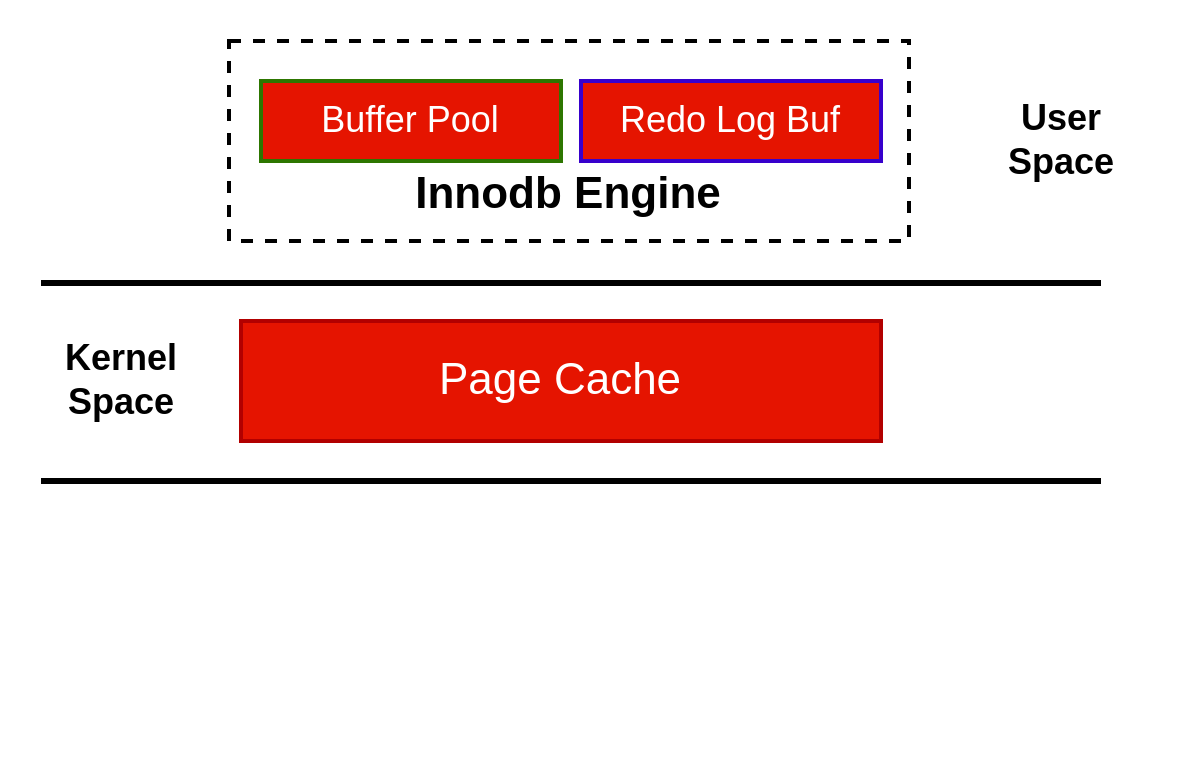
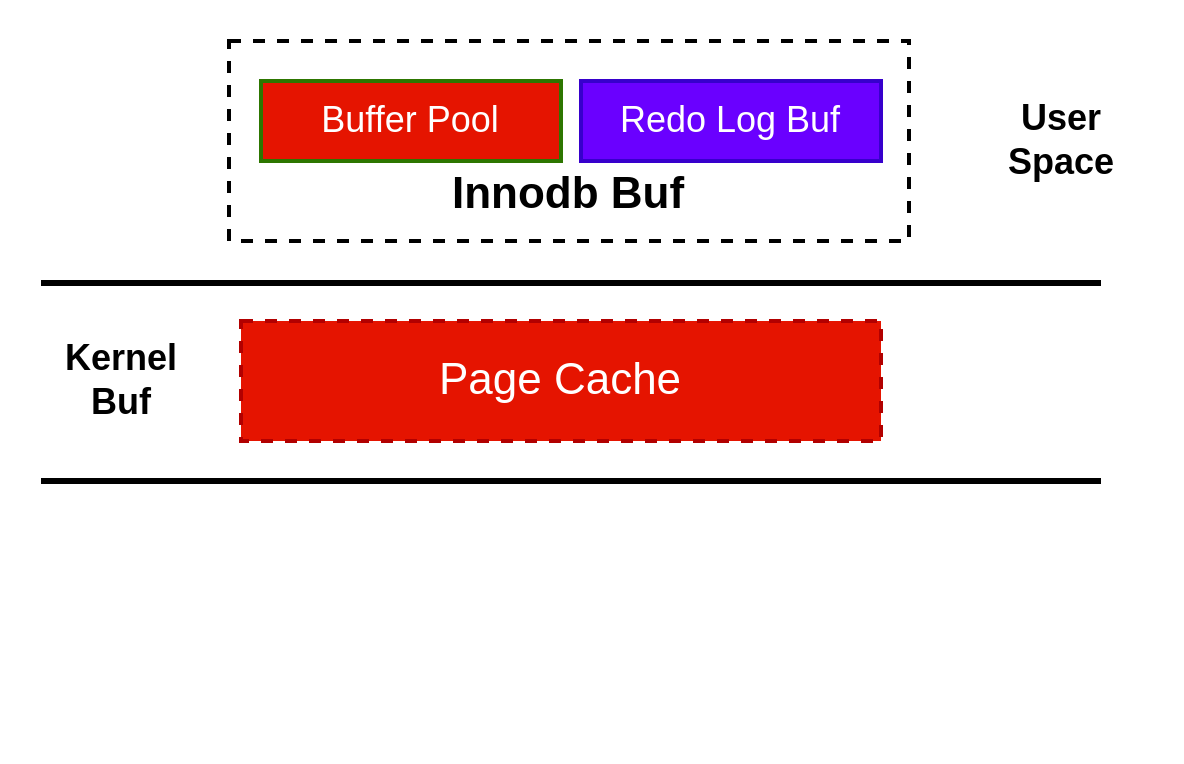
(731, 121) -> (731, 121)
(569, 141) -> (569, 141)
(122, 381) -> (122, 381)
(561, 381) -> (561, 381)
